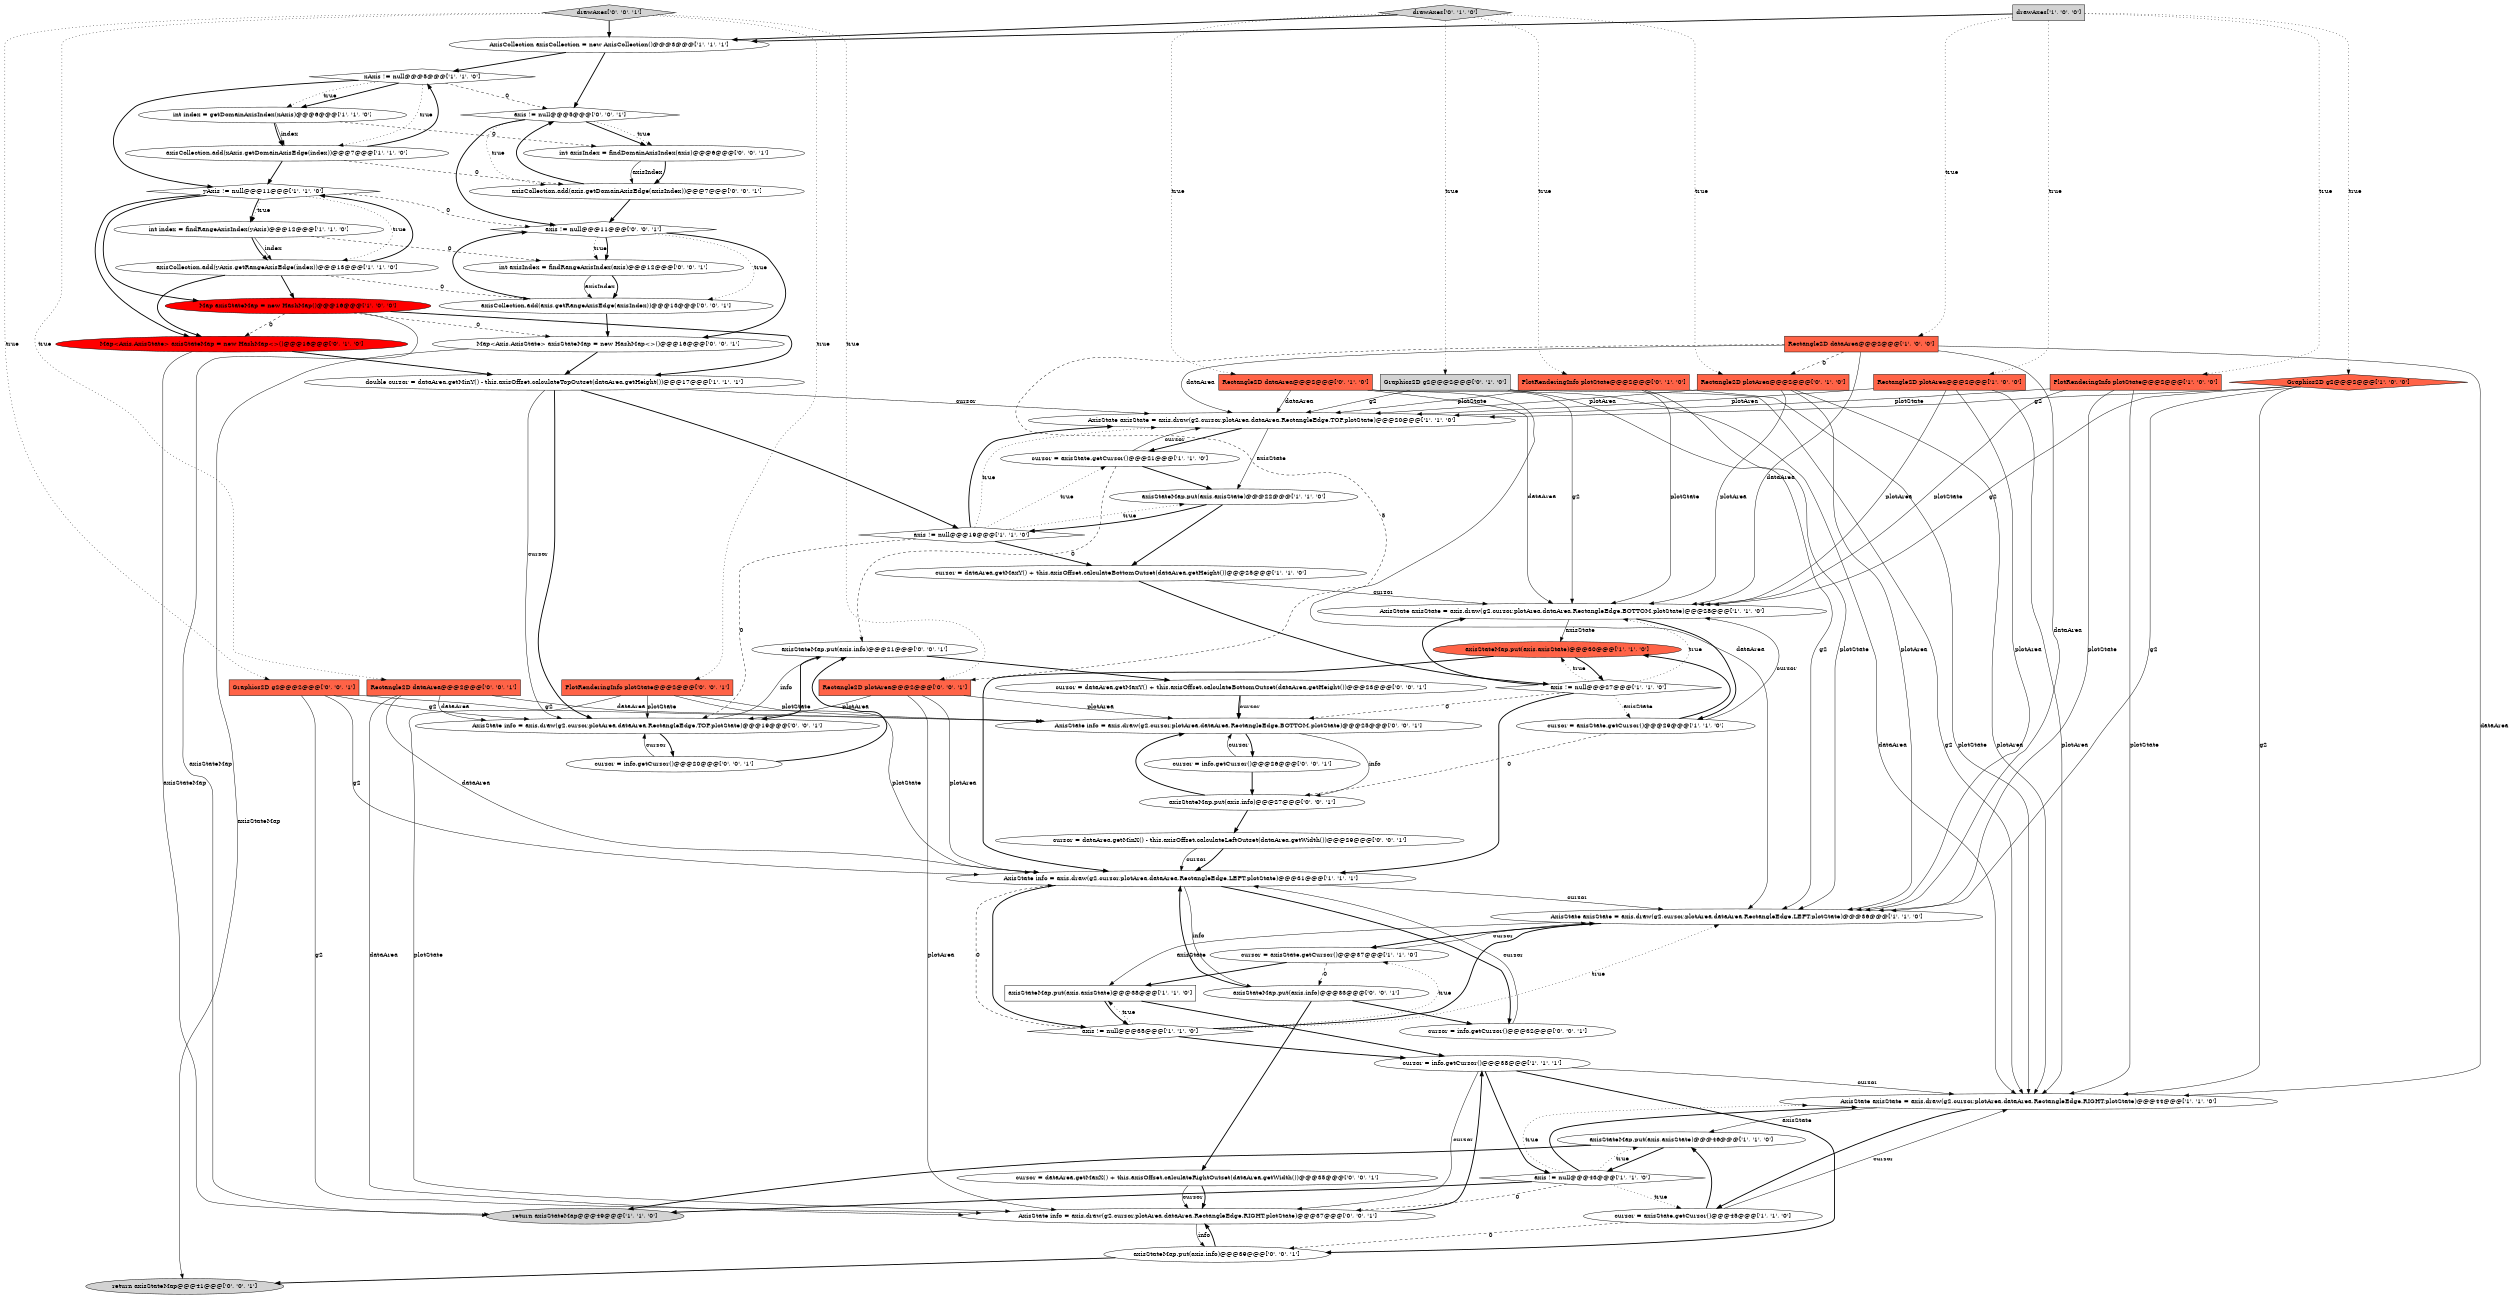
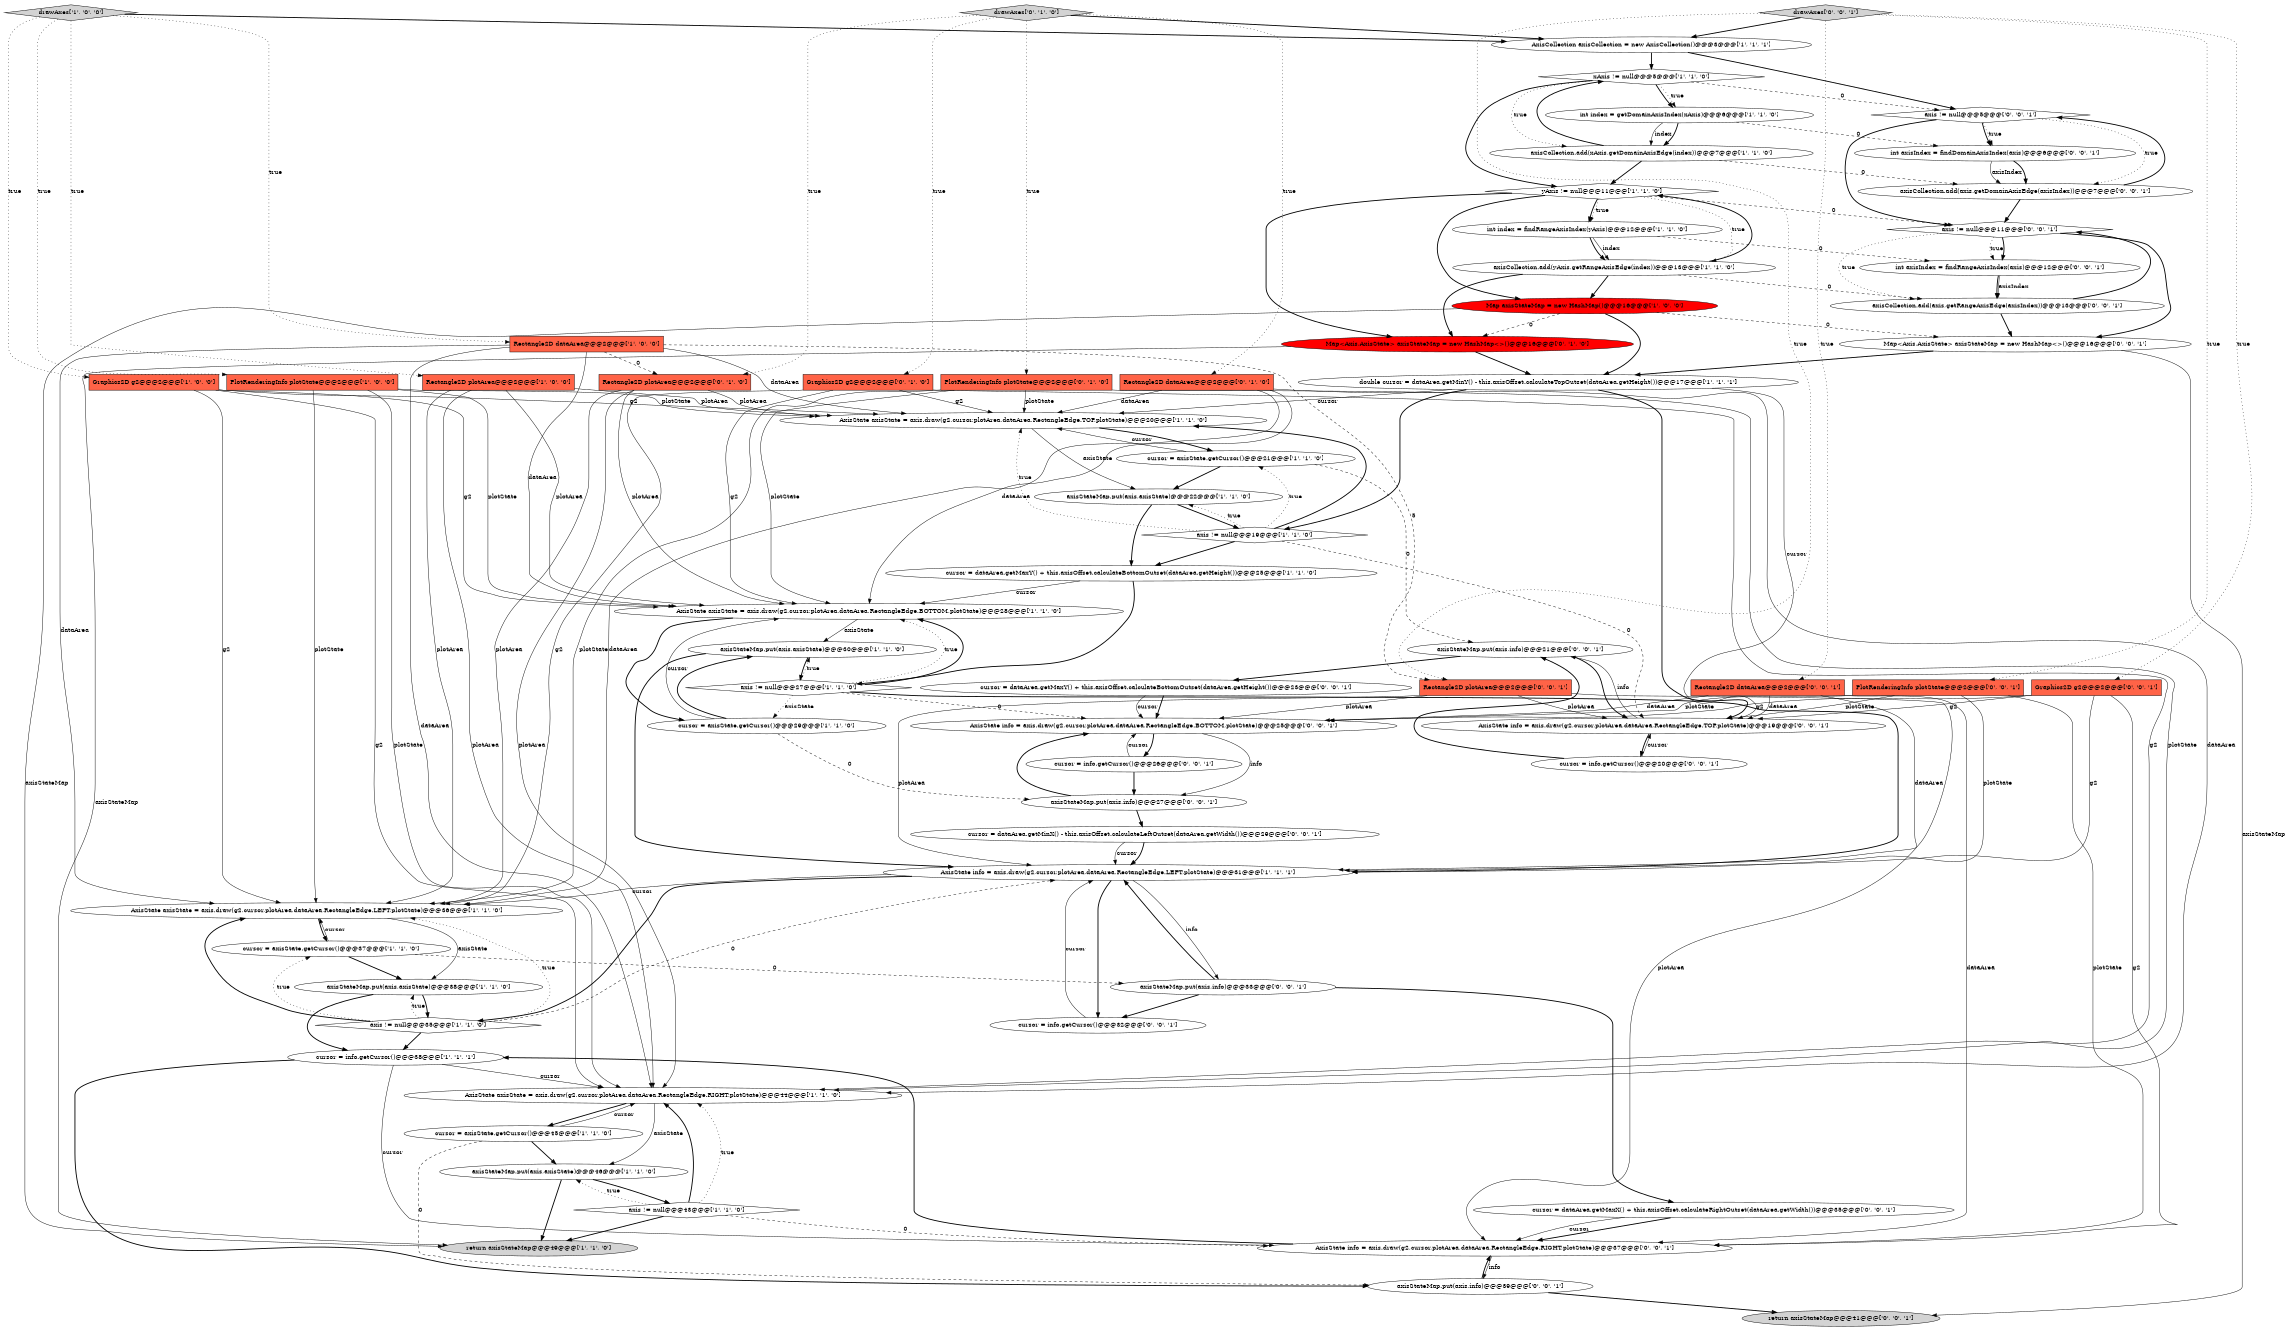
(2049, 13) -> (71, 13)
(1445, 382) -> (868, 382)
(2348, 382) -> (154, 382)
(1557, 650) -> (812, 650)
(1100, 993) -> (419, 987)
(1509, 1127) -> none
(1644, 1196) -> none
